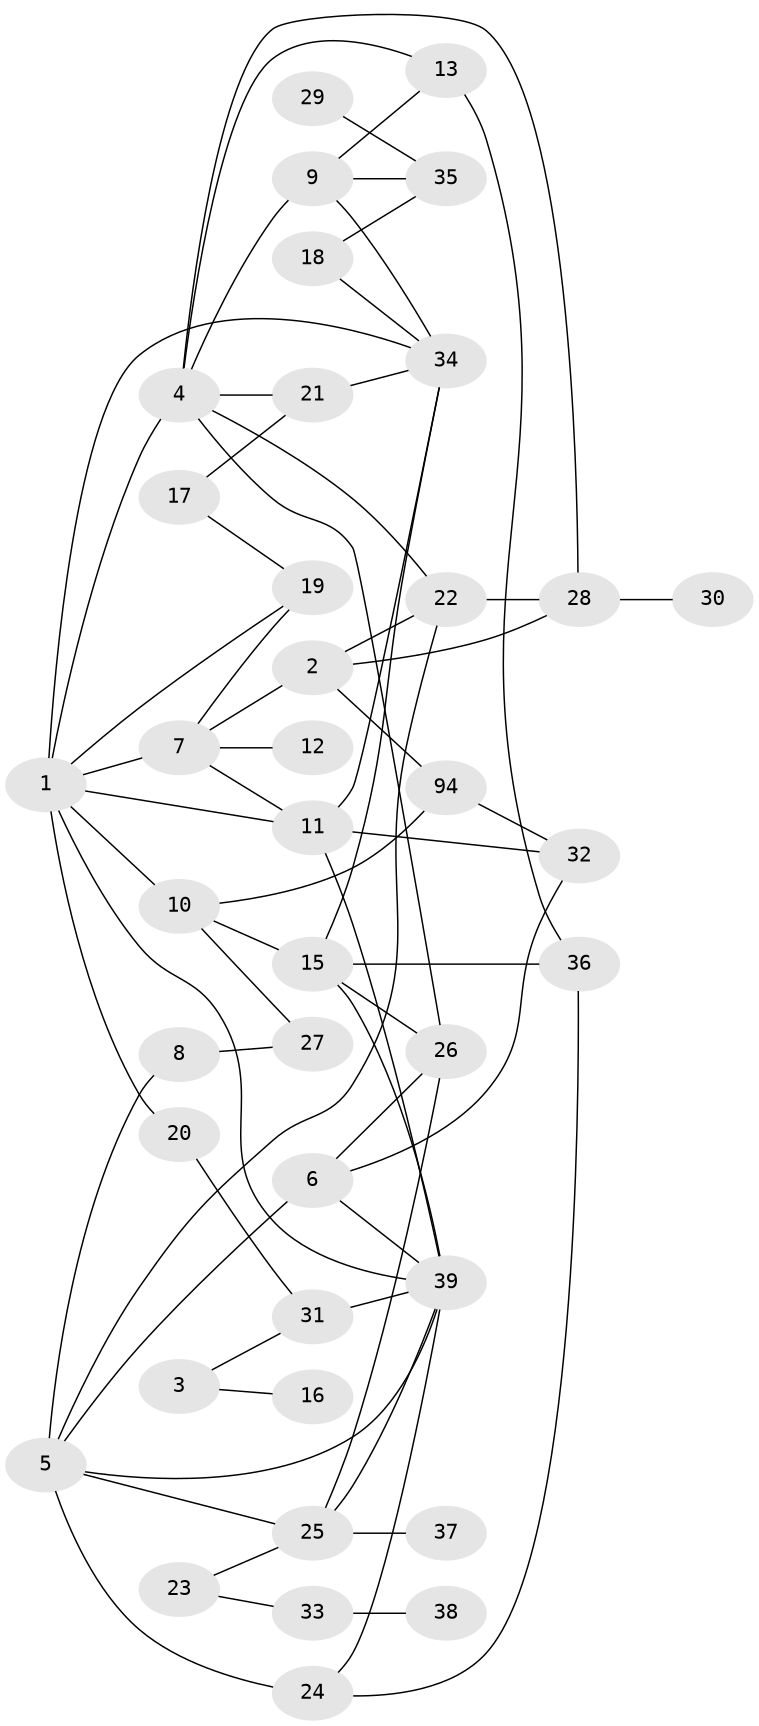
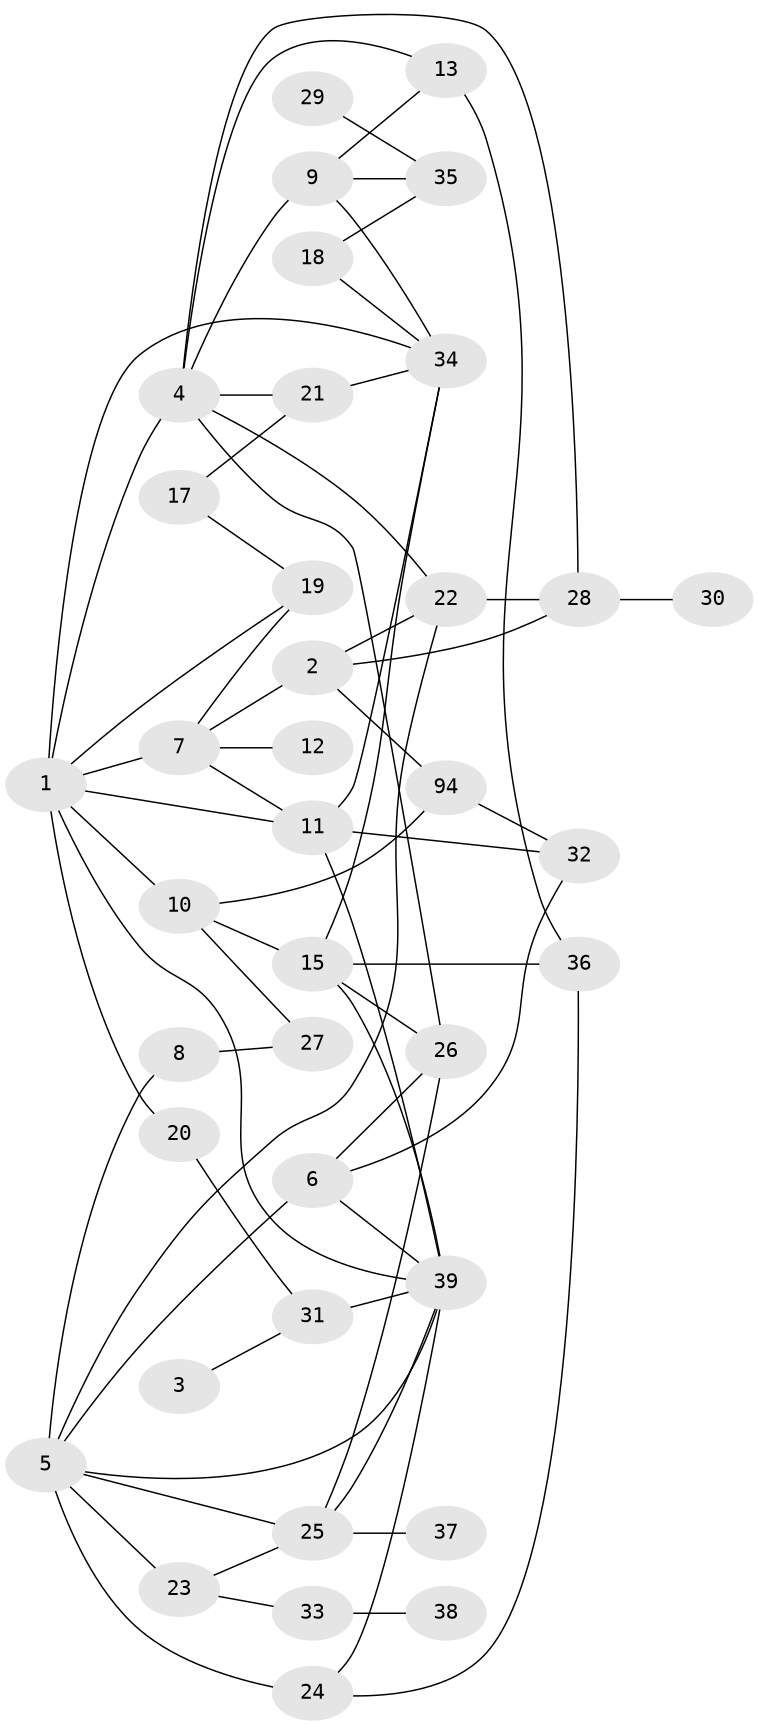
(313, 1397) -> none
none -> (113, 1527)
